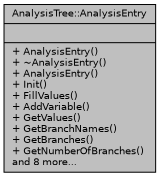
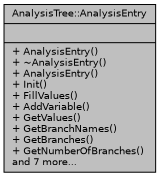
(45, 162) -> (45, 162)
